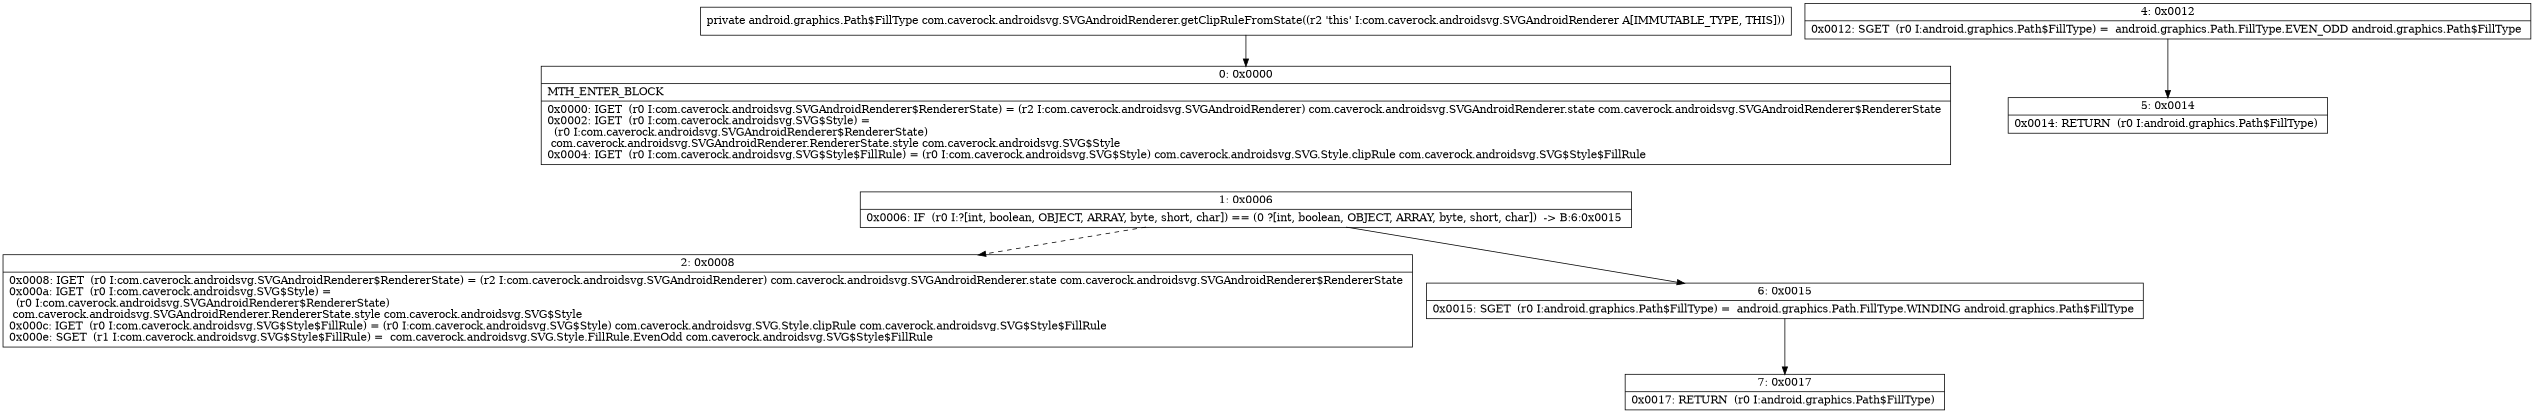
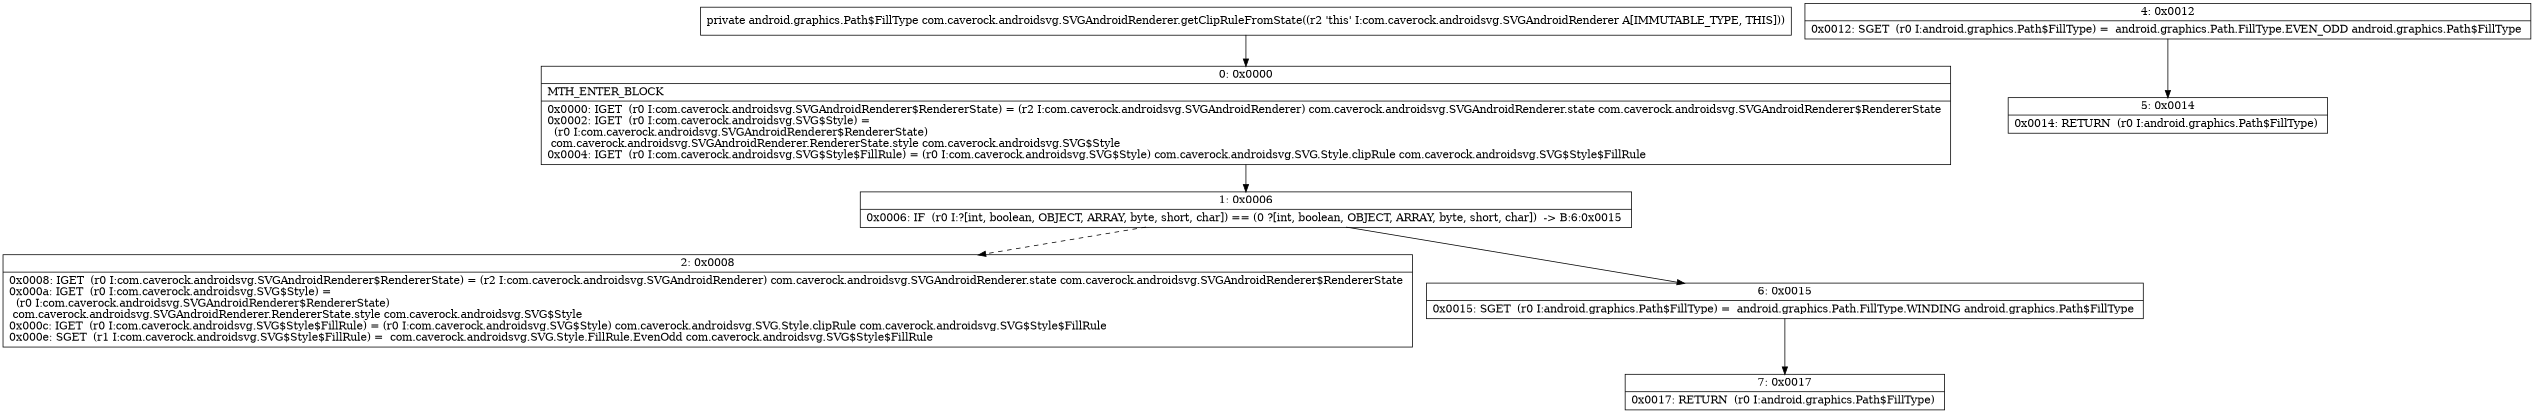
none -> (1246, 174)
